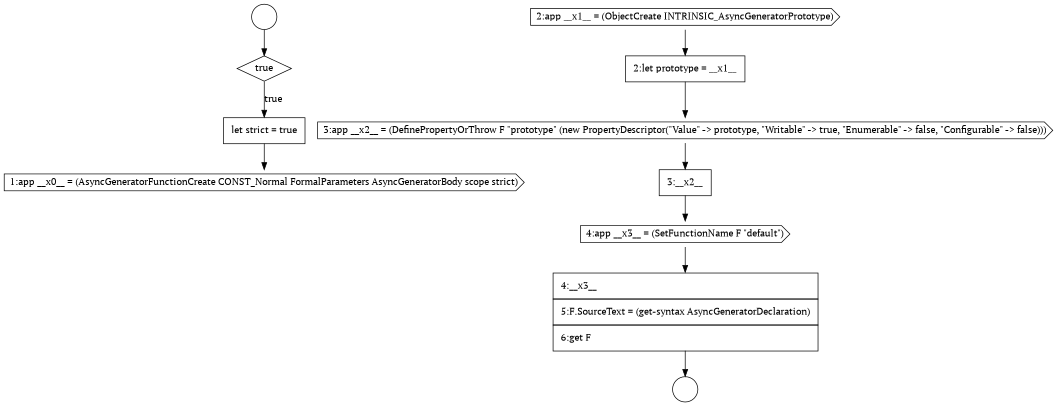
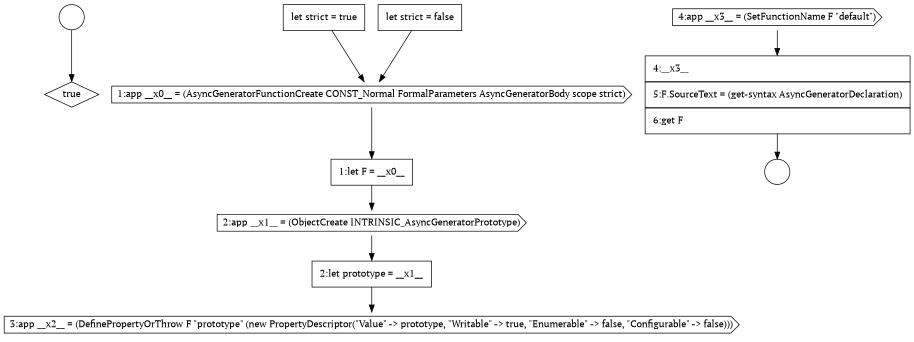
none -> (420, 17)
(264, 96) -> none
none -> (372, 172)
(685, 182) -> none
